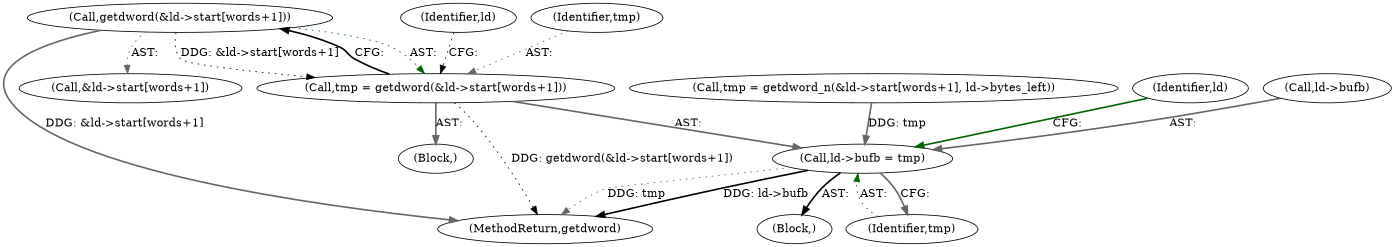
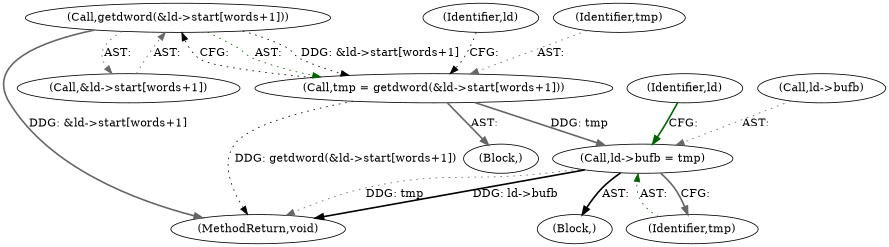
(341, 48) -> (243, 69)
none -> (148, 56)
(874, 88) -> none
(690, 123) -> (580, 123)
(1111, 126) -> (737, 122)
(545, 229) -> (258, 229)
